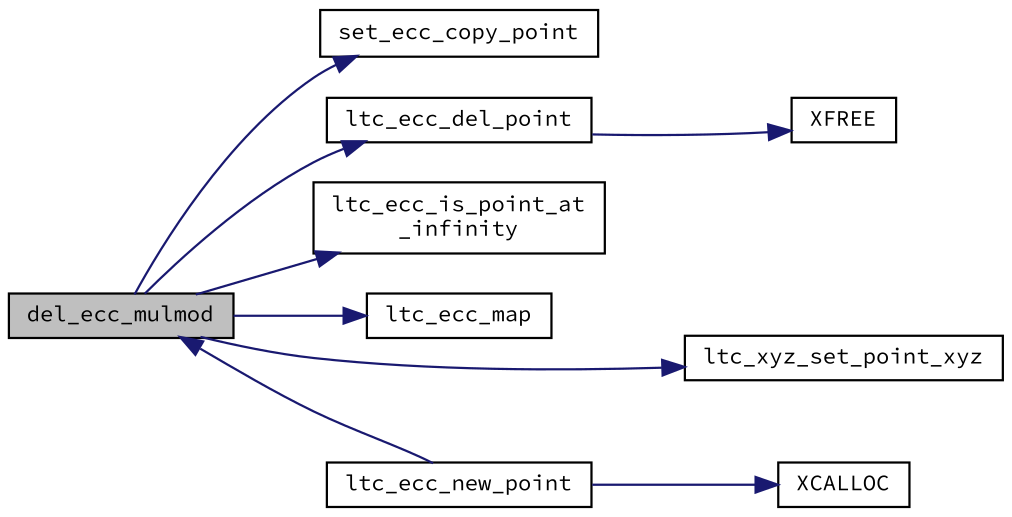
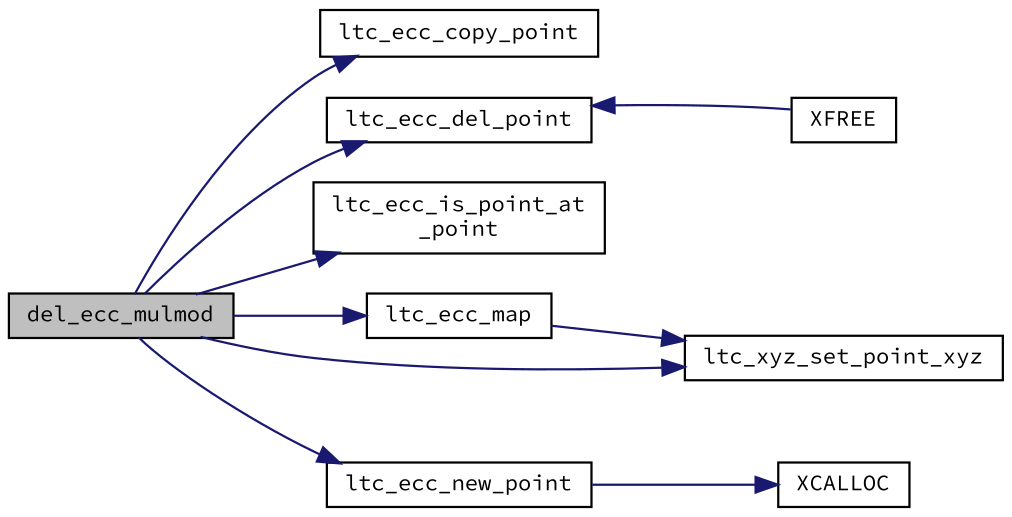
(459, 33) -> (459, 33)
(680, 135) -> (703, 106)
(459, 218) -> (459, 218)
none -> (607, 332)
(314, 412) -> (225, 402)
